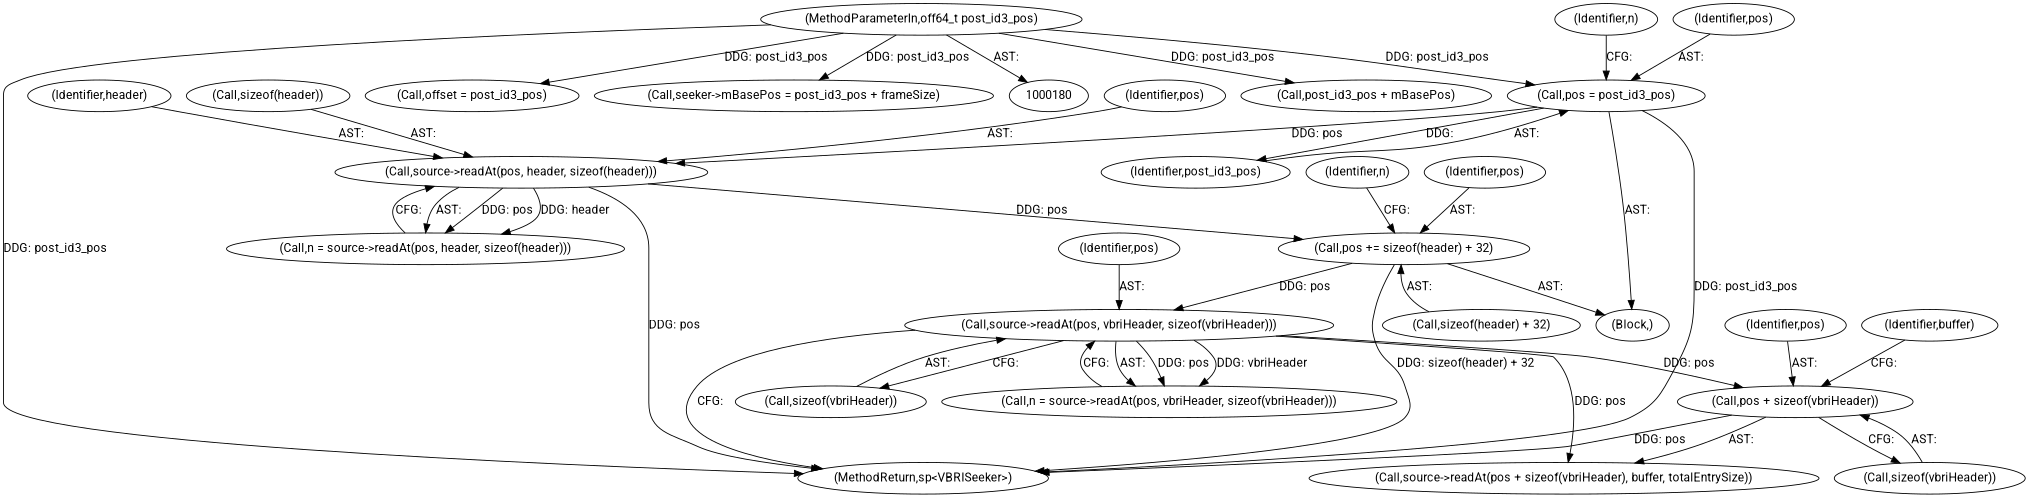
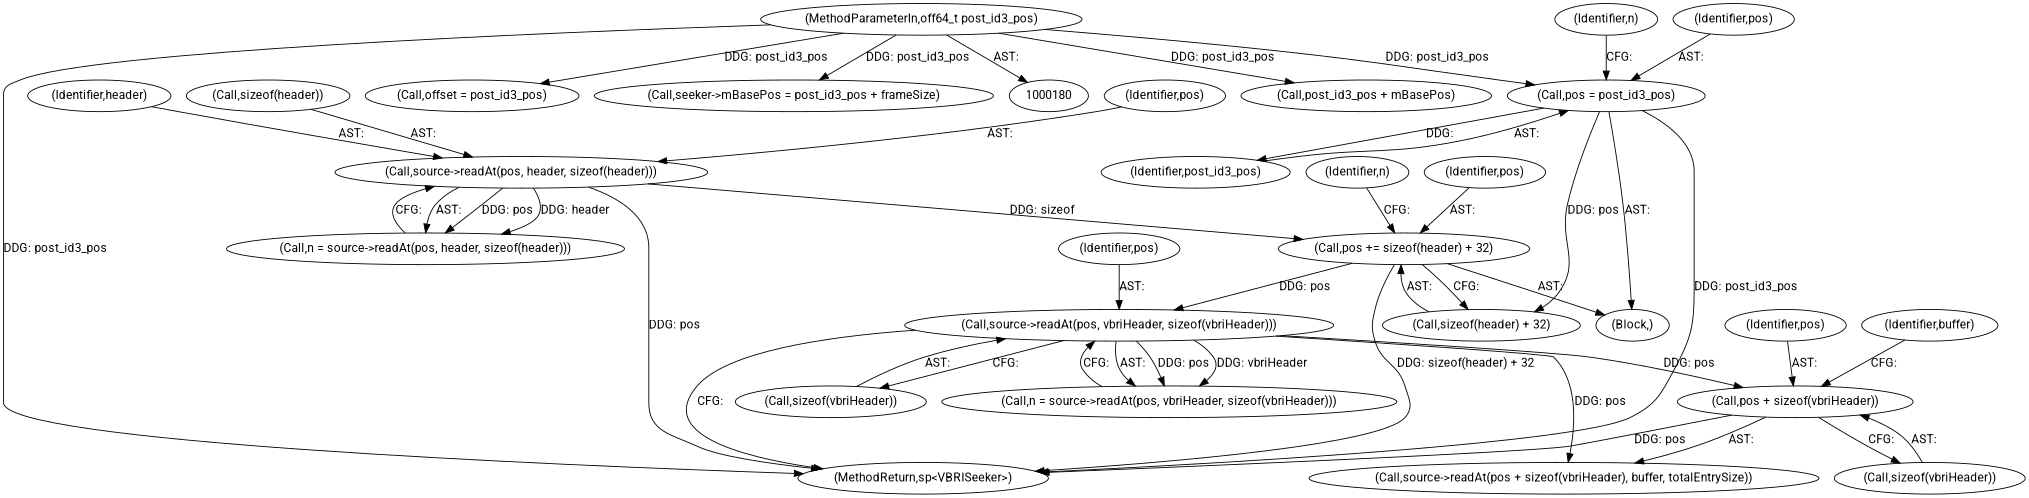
(1111, 139) -> (1566, 212)
(1042, 211) -> (1042, 211)
none -> (1443, 283)
